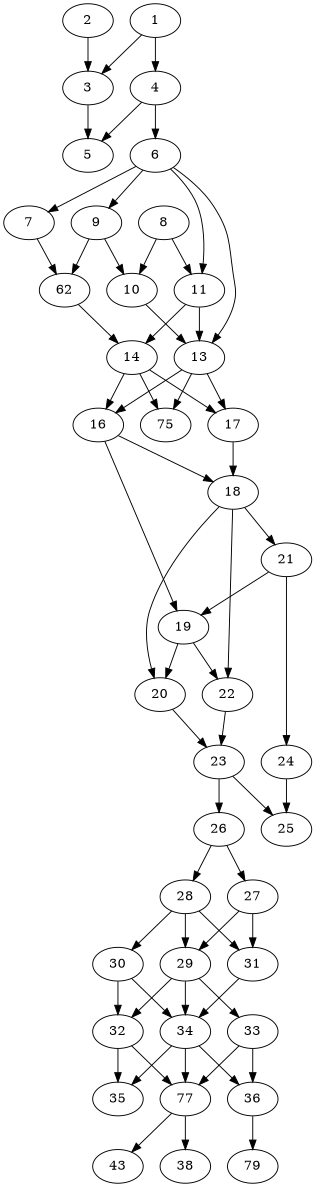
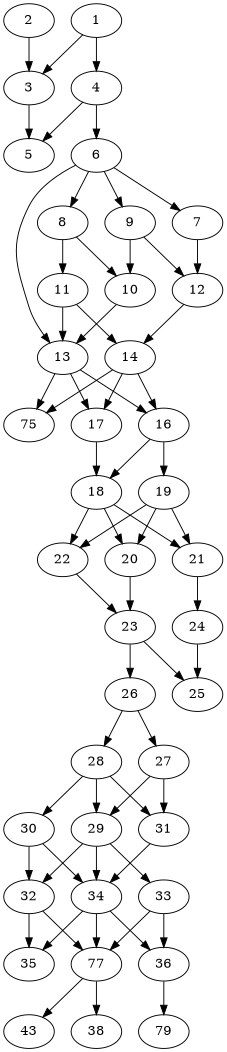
(199, 212) -> (82, 185)
(65, 290) -> (198, 290)
(239, 591) -> (179, 522)
